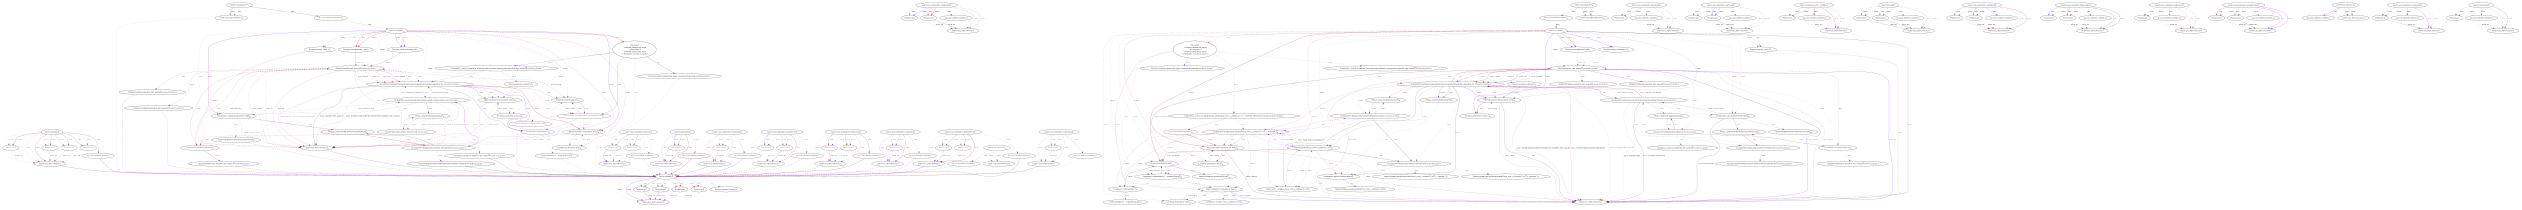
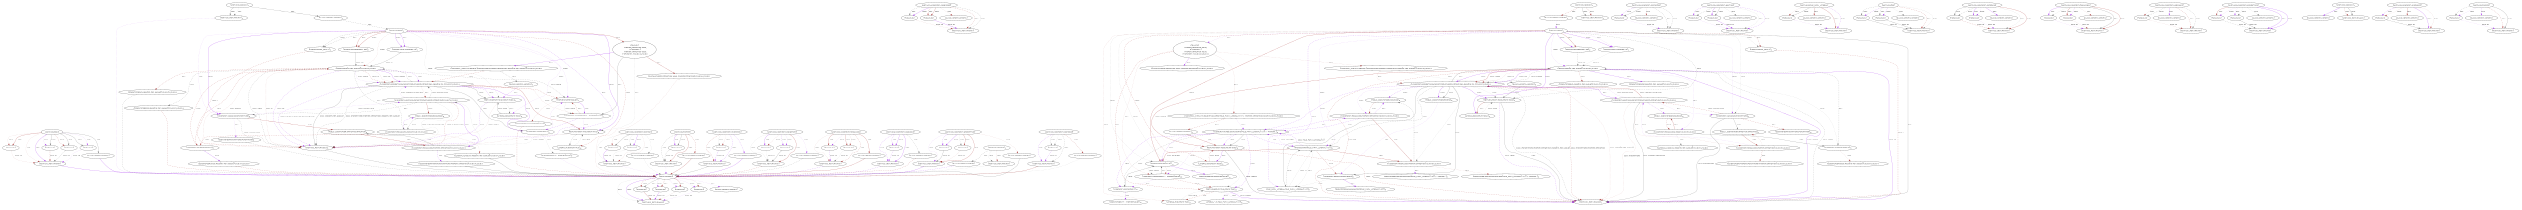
(1376, 170) -> (1414, 130)
